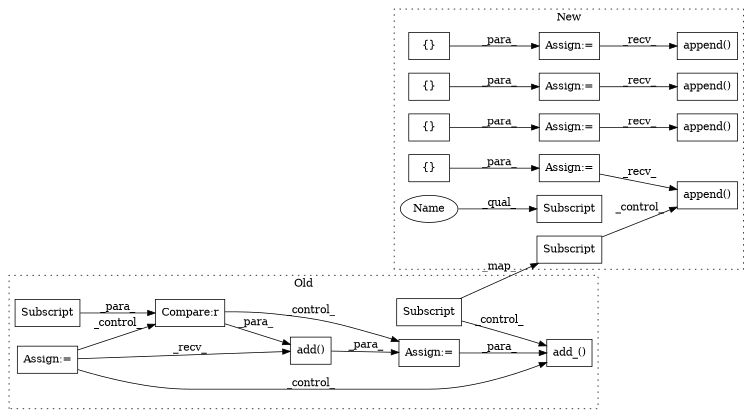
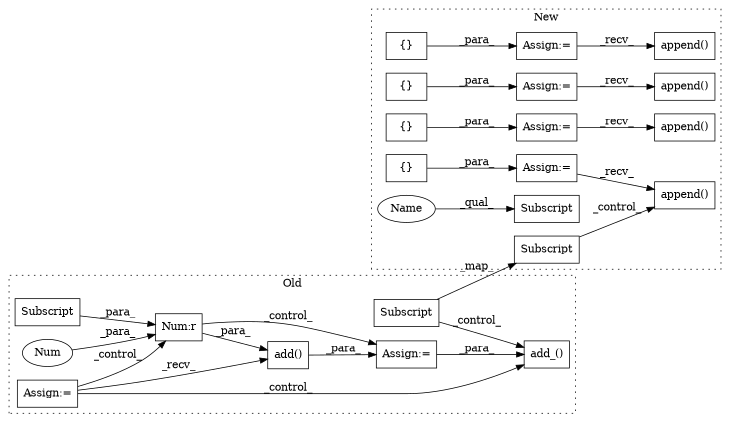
(190, 313) -> (179, 327)
none -> (48, 353)
